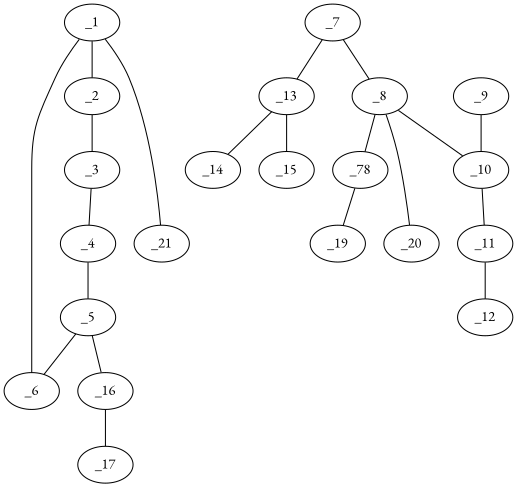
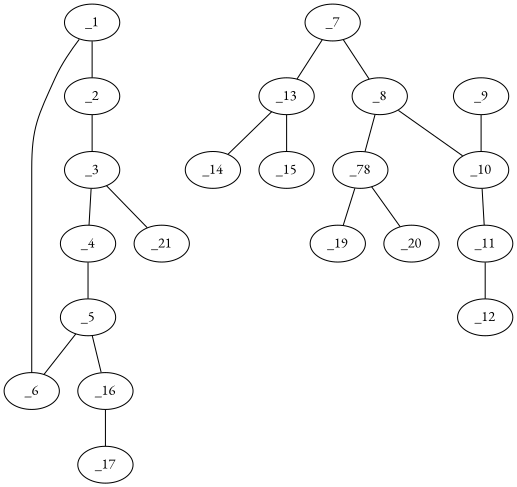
(145, 128) -> (127, 207)
(401, 169) -> (386, 207)
